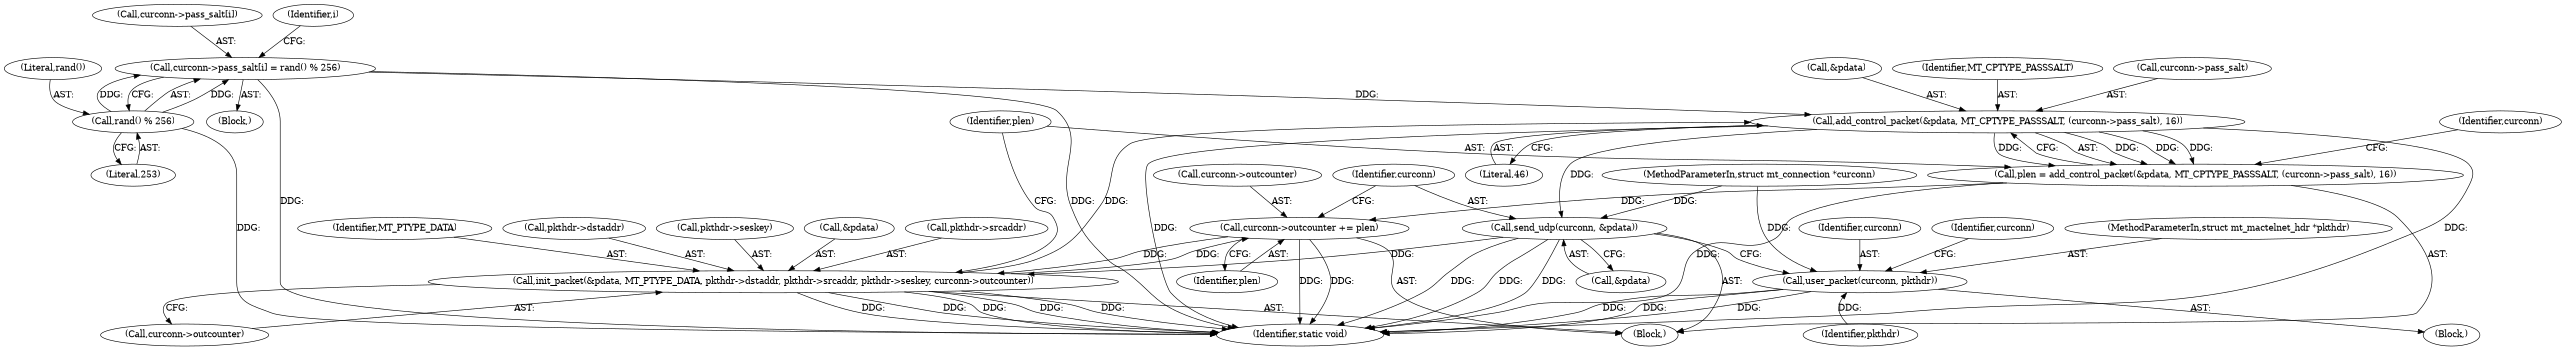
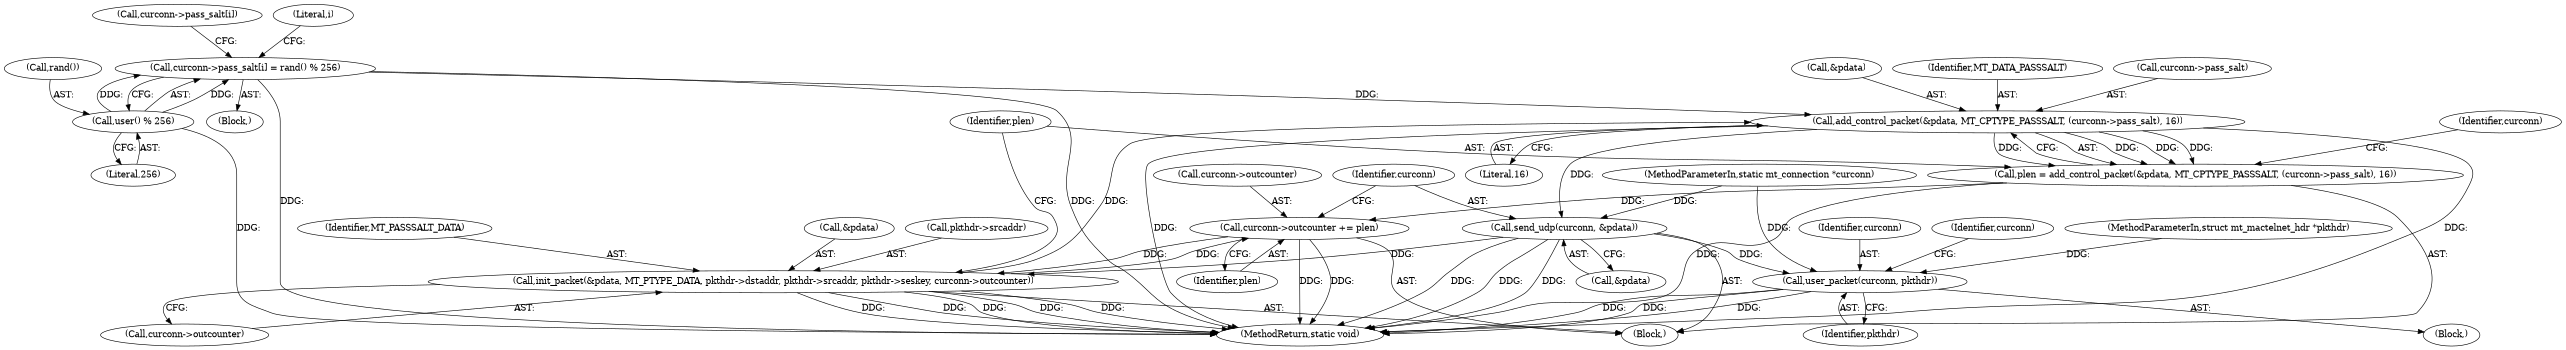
(313, 15) -> (313, 15)
(228, 42) -> (228, 42)
(53, 69) -> (53, 69)
(1998, 69) -> (1998, 69)
(133, 122) -> (133, 122)
(133, 175) -> (133, 175)
(1504, 175) -> (1504, 175)
(1759, 175) -> (1759, 175)
(395, 228) -> (395, 228)
(574, 228) -> none
(725, 228) -> none
(1752, 255) -> (1752, 255)
(2079, 255) -> (2079, 255)
none -> (1866, 305)
(1851, 308) -> (1851, 308)
(1300, 335) -> (1300, 335)
